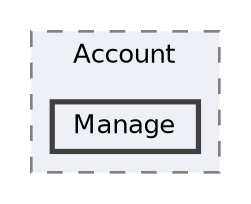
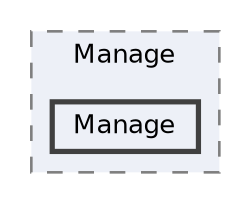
(125, 56) -> (125, 56)
